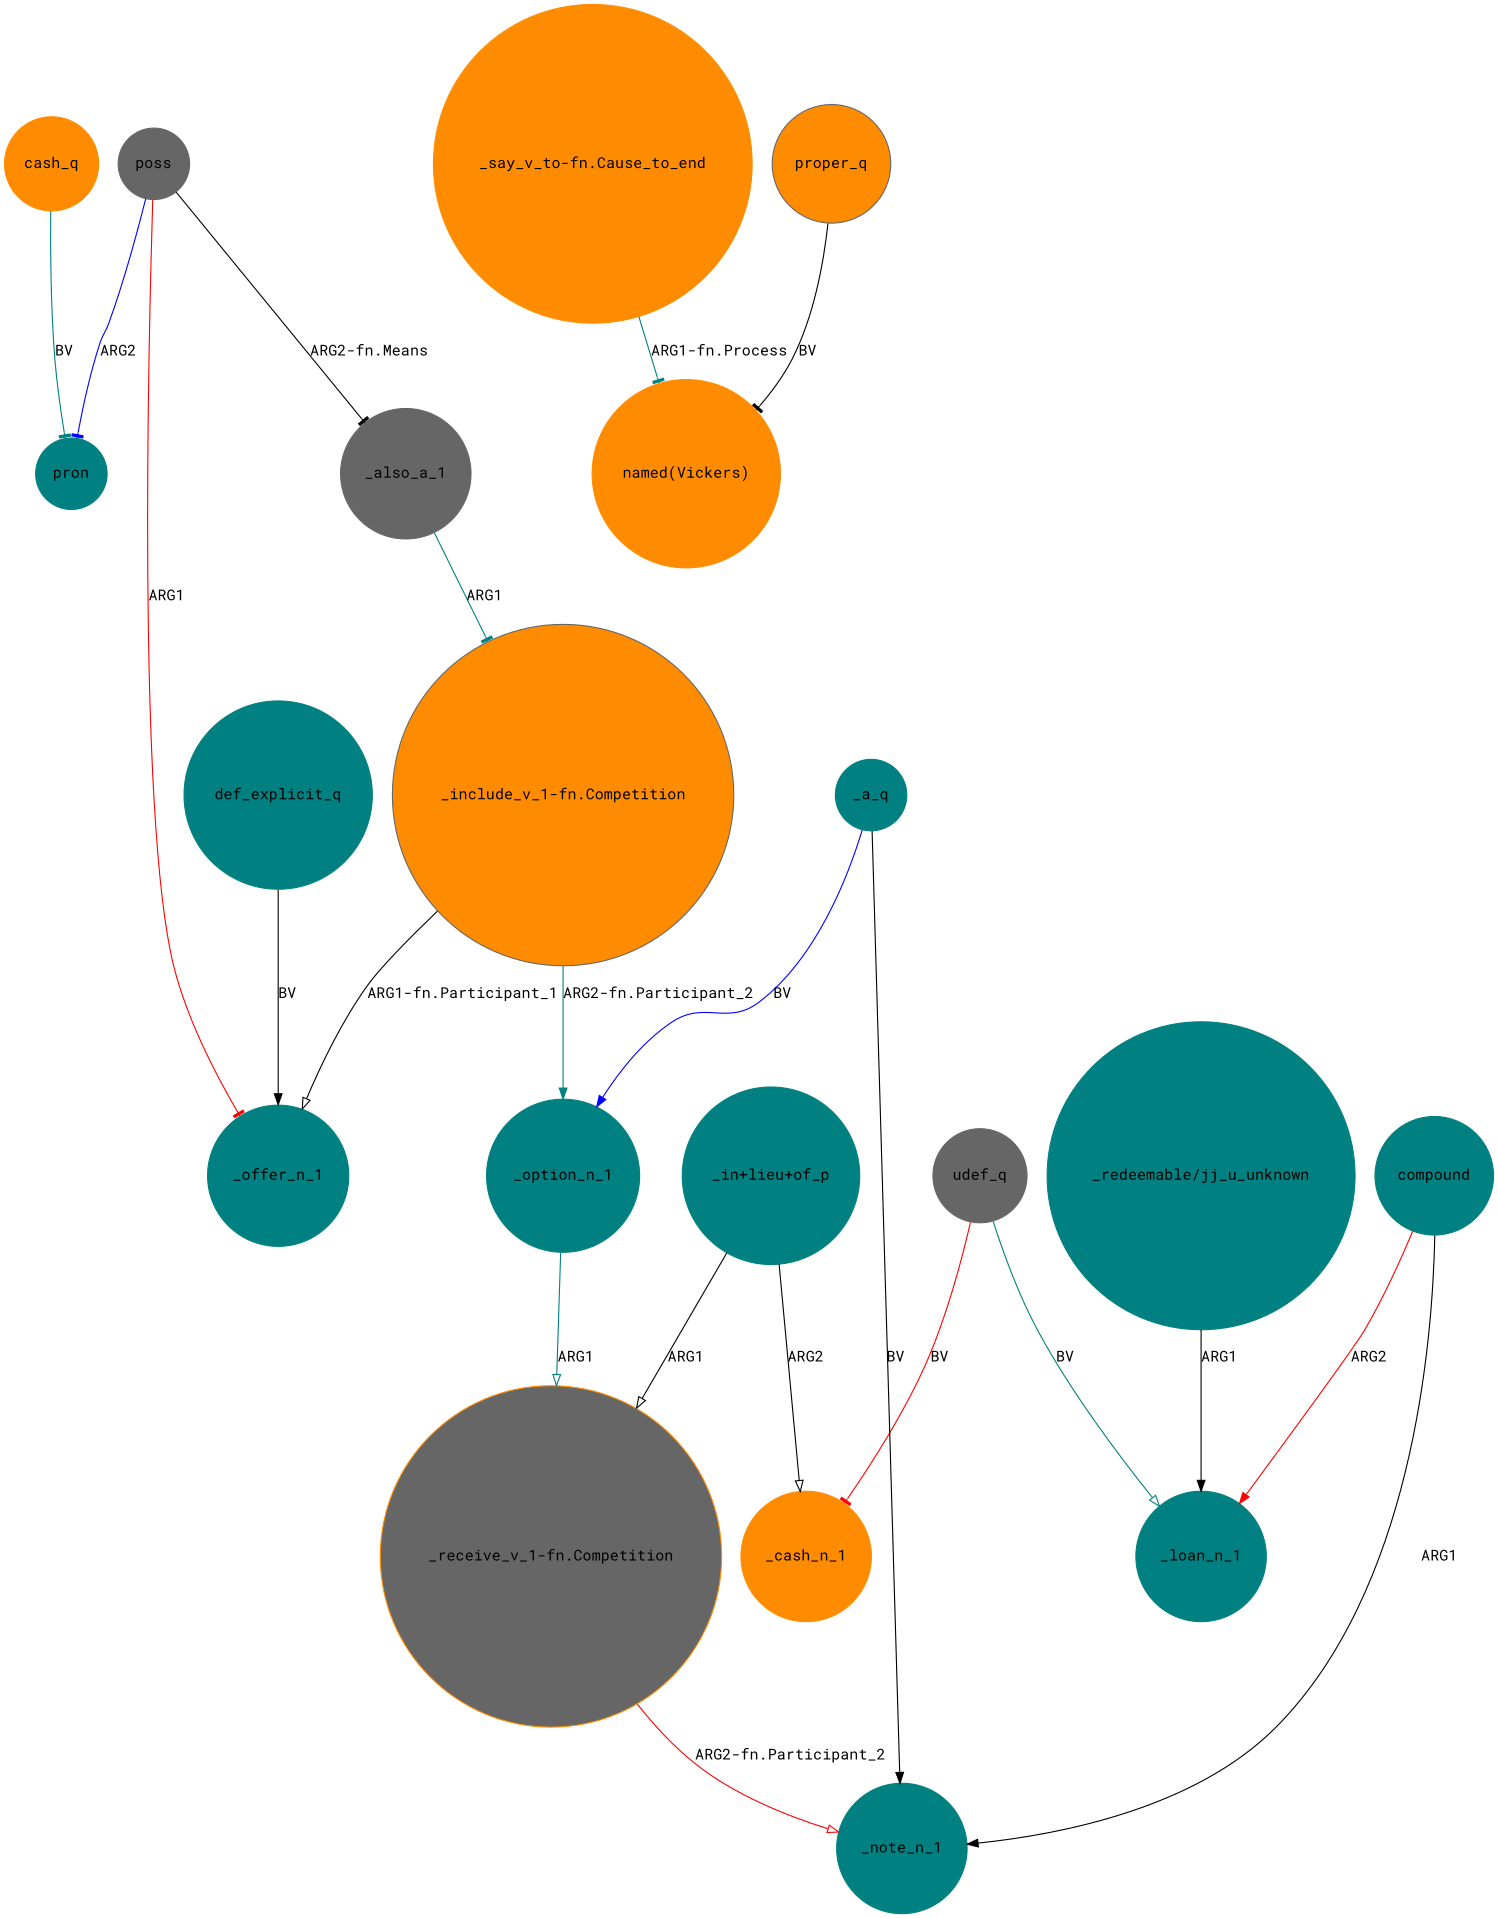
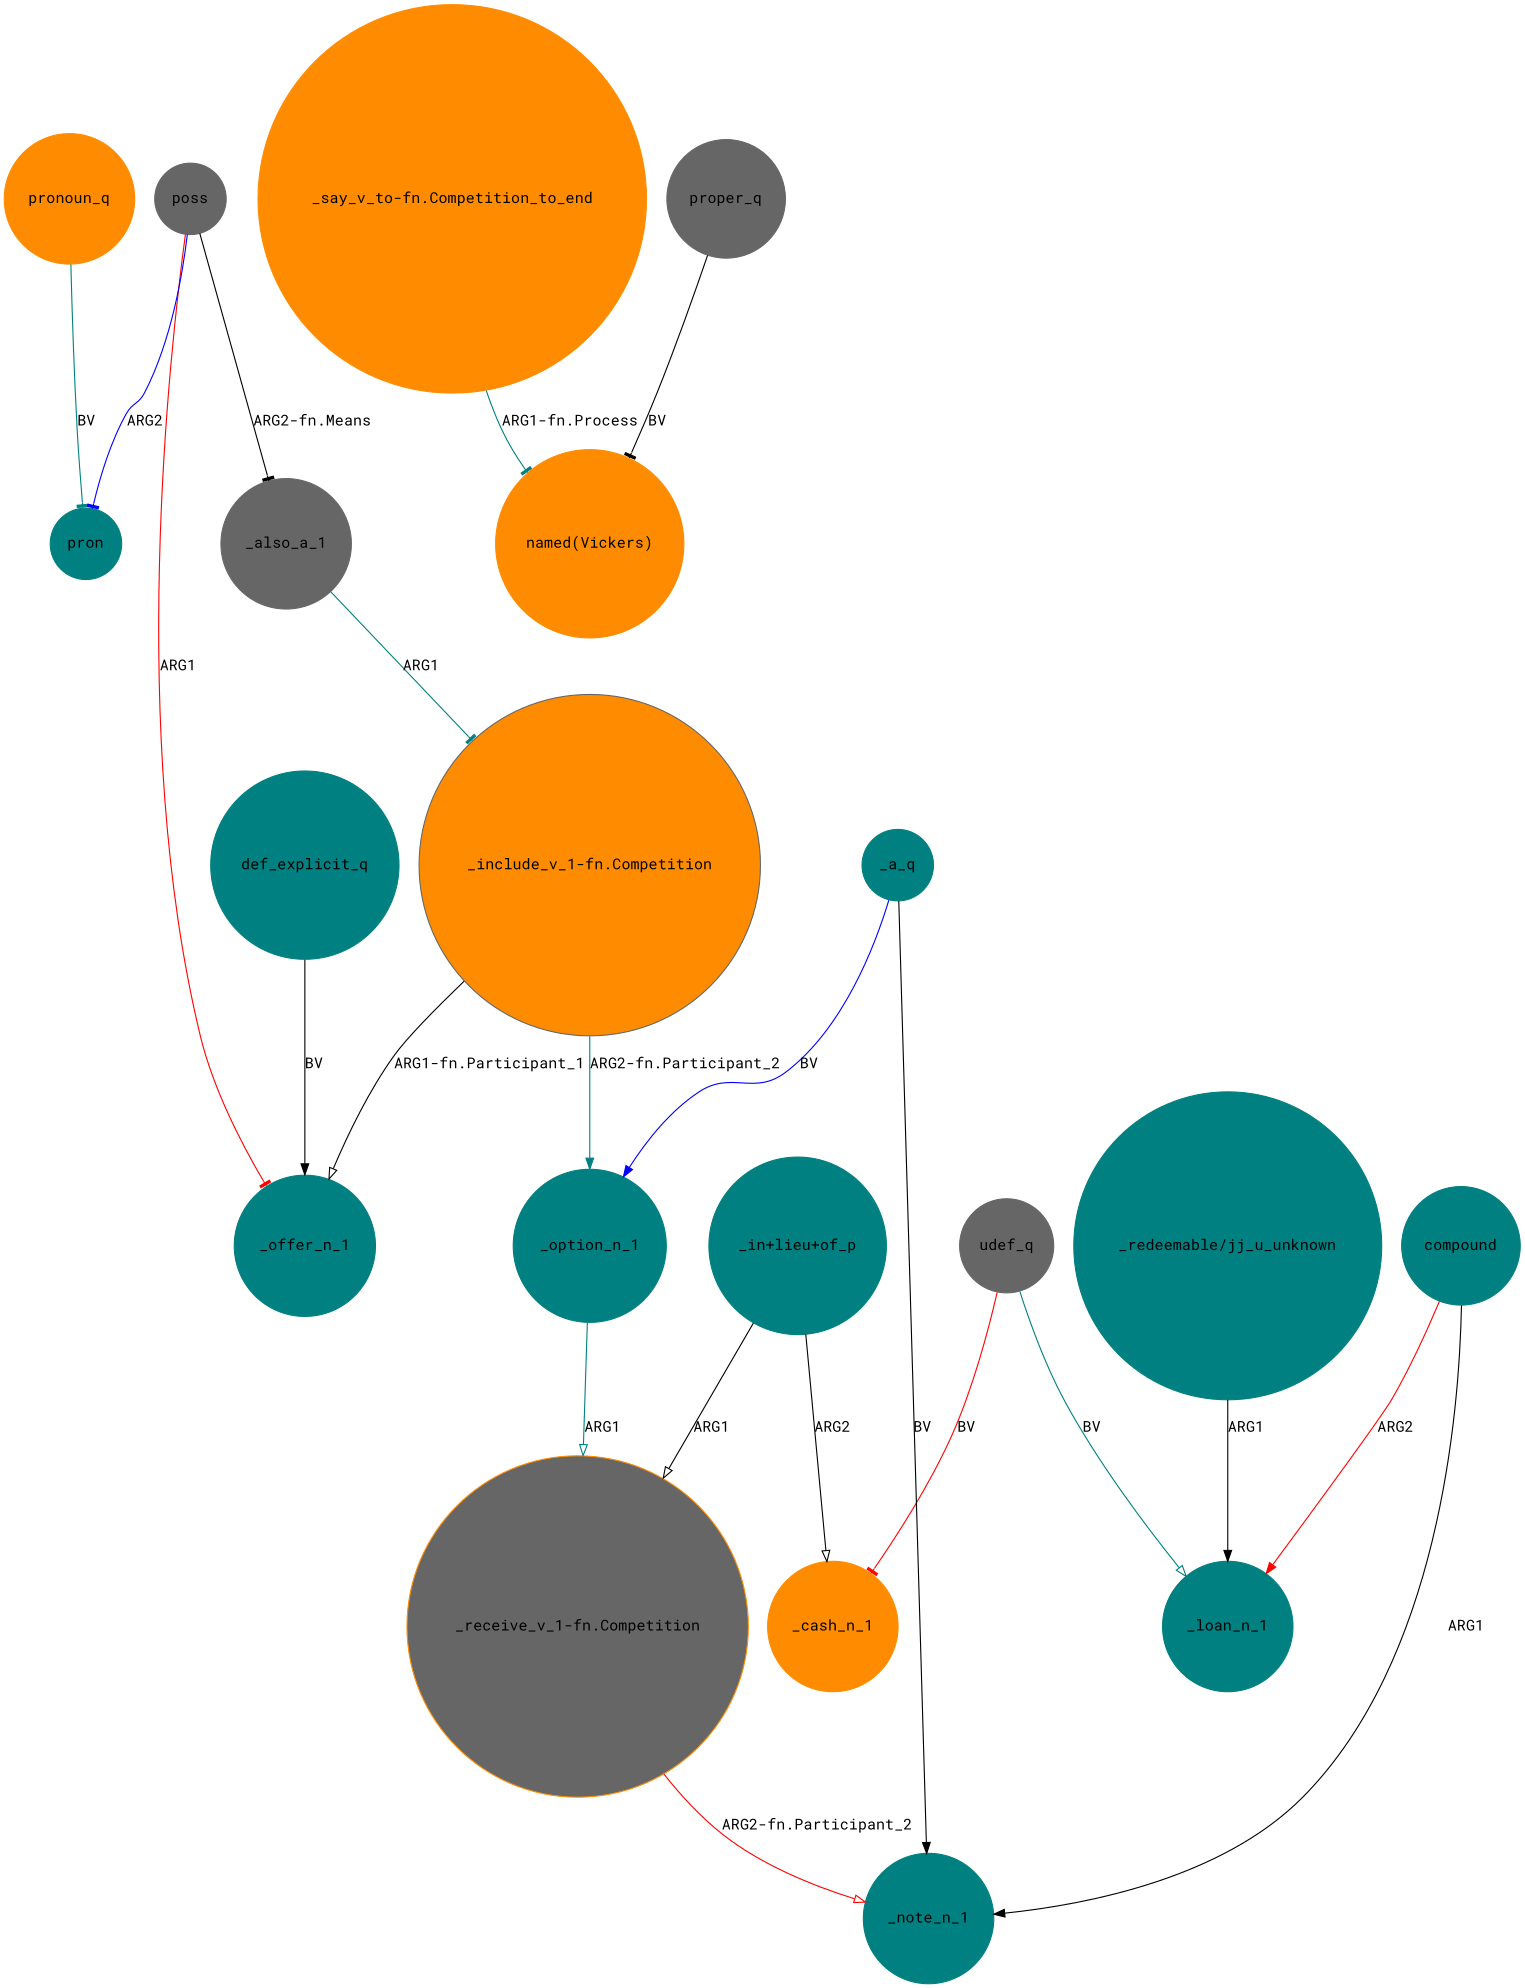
(52, 164) -> (69, 199)
(593, 164) -> (452, 199)
(831, 164) -> (726, 199)
